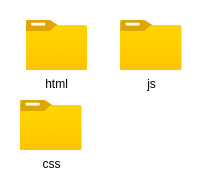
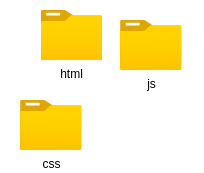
(57, 46) -> (72, 36)
